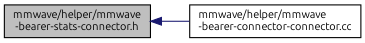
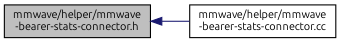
(275, 21) -> (263, 21)
